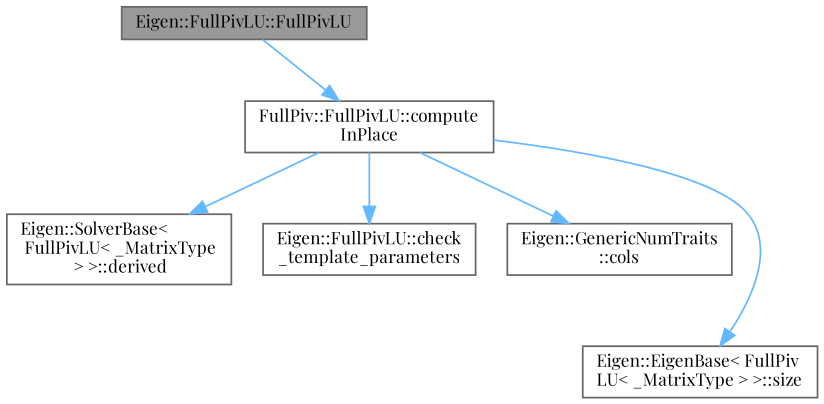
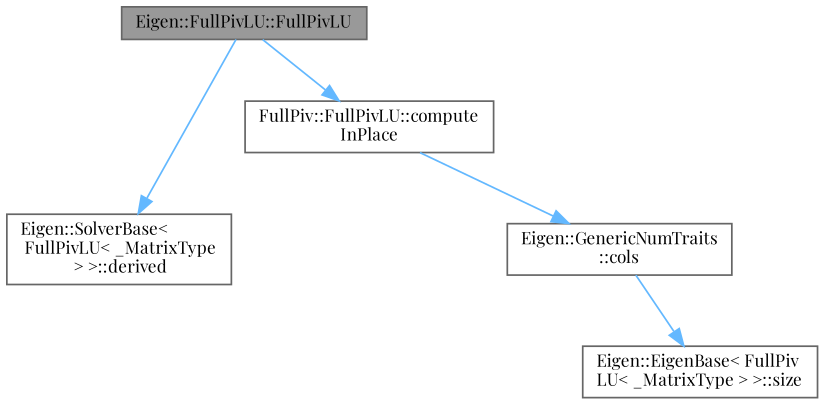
(687, 179) -> (655, 303)
(262, 180) -> (192, 119)
(369, 249) -> none
